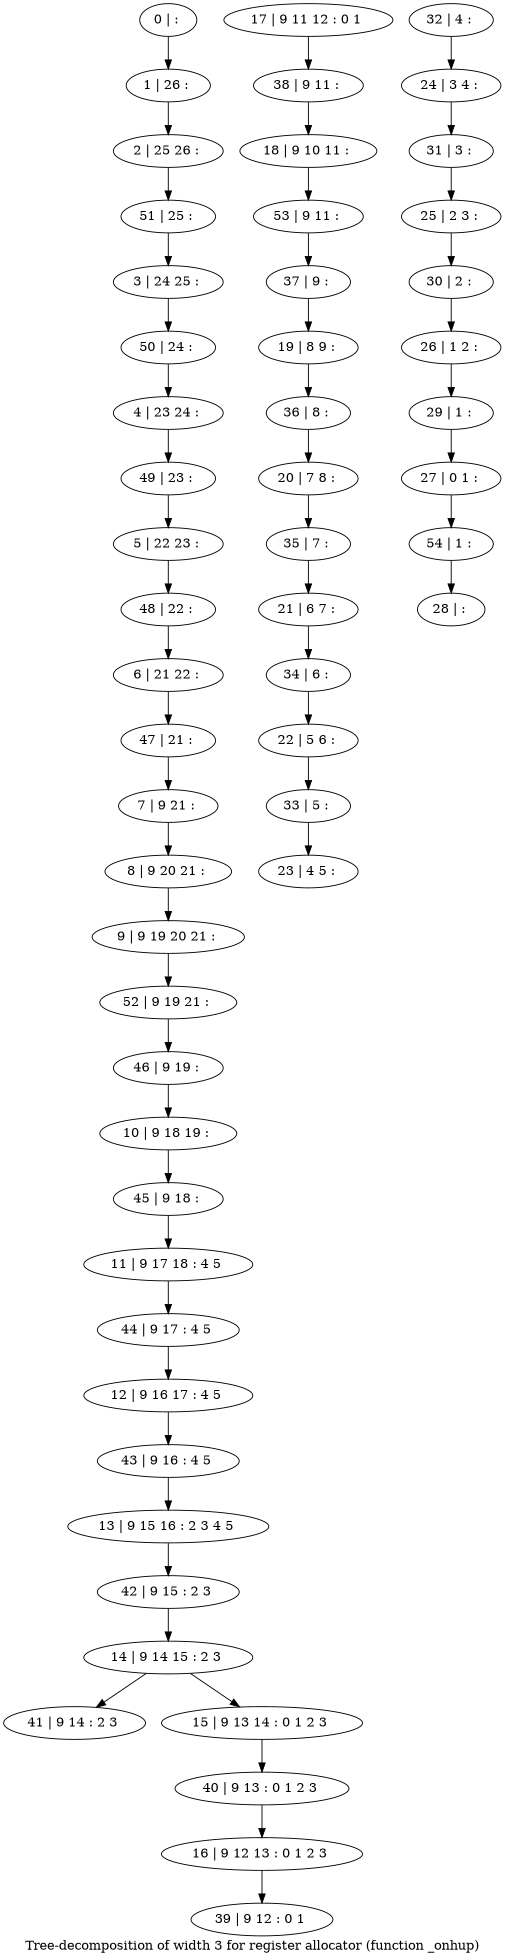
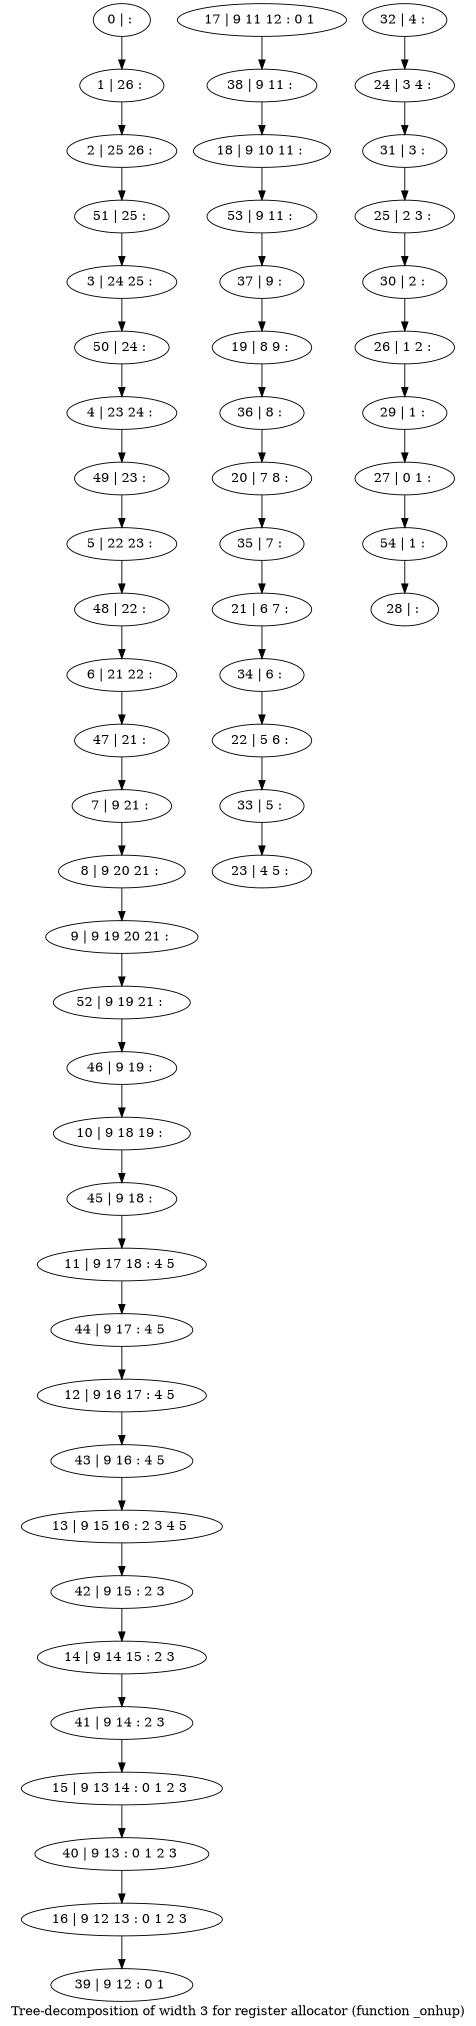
(211, 1687) -> (122, 1751)
